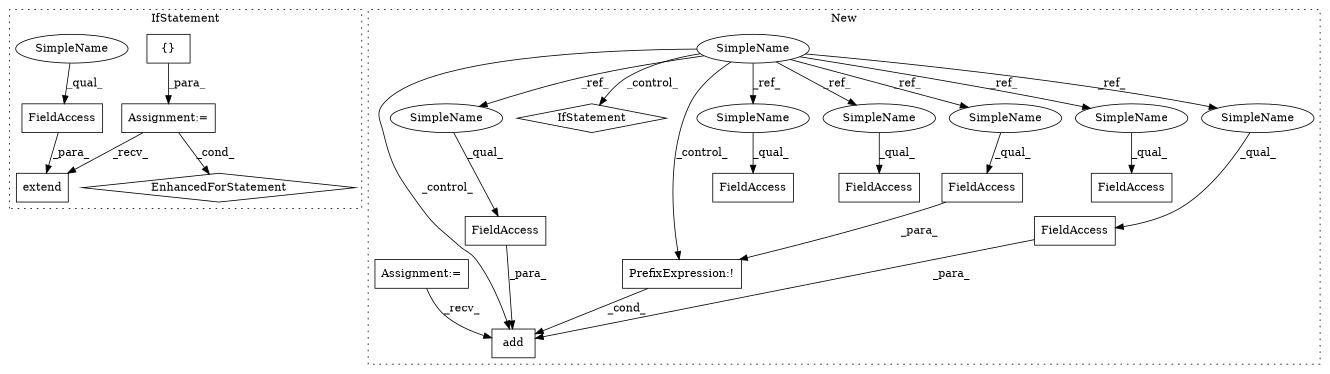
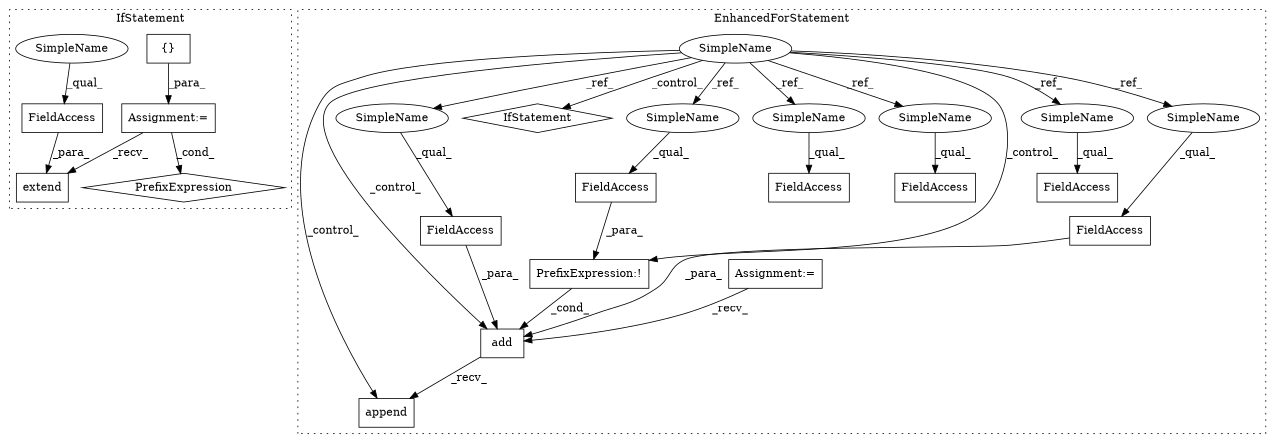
(844, 19) -> (782, 19)
(219, 188) -> (184, 188)
none -> (387, 413)
